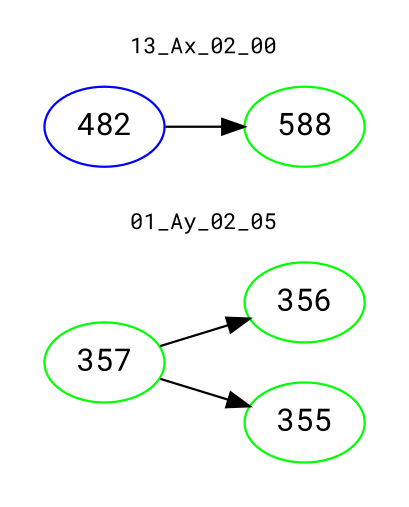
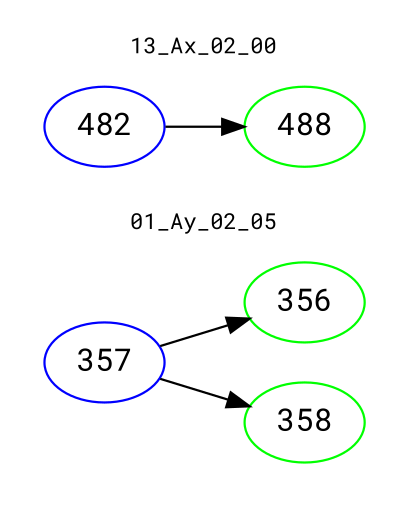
(305, 127) -> (305, 127)
(105, 362) -> (105, 362)
(305, 422) -> (305, 422)
